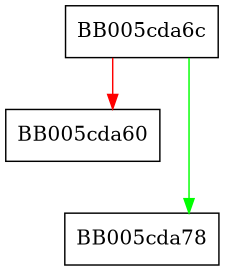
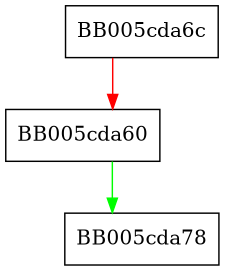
(189, 128) -> (112, 180)
